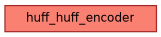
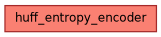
(81, 19) -> (81, 19)
